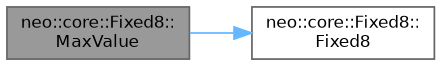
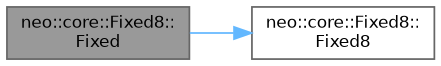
(98, 33) -> (98, 33)
